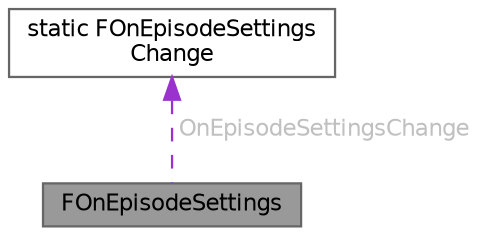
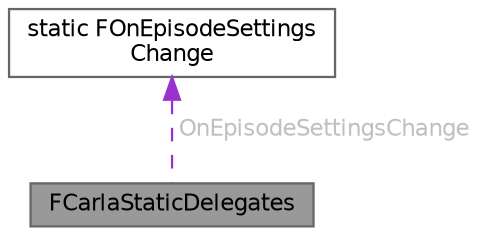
(172, 205) -> (172, 205)
